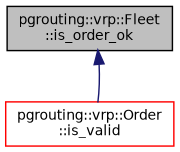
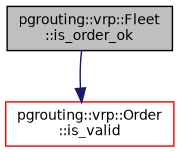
(99, 83) -> (80, 69)
